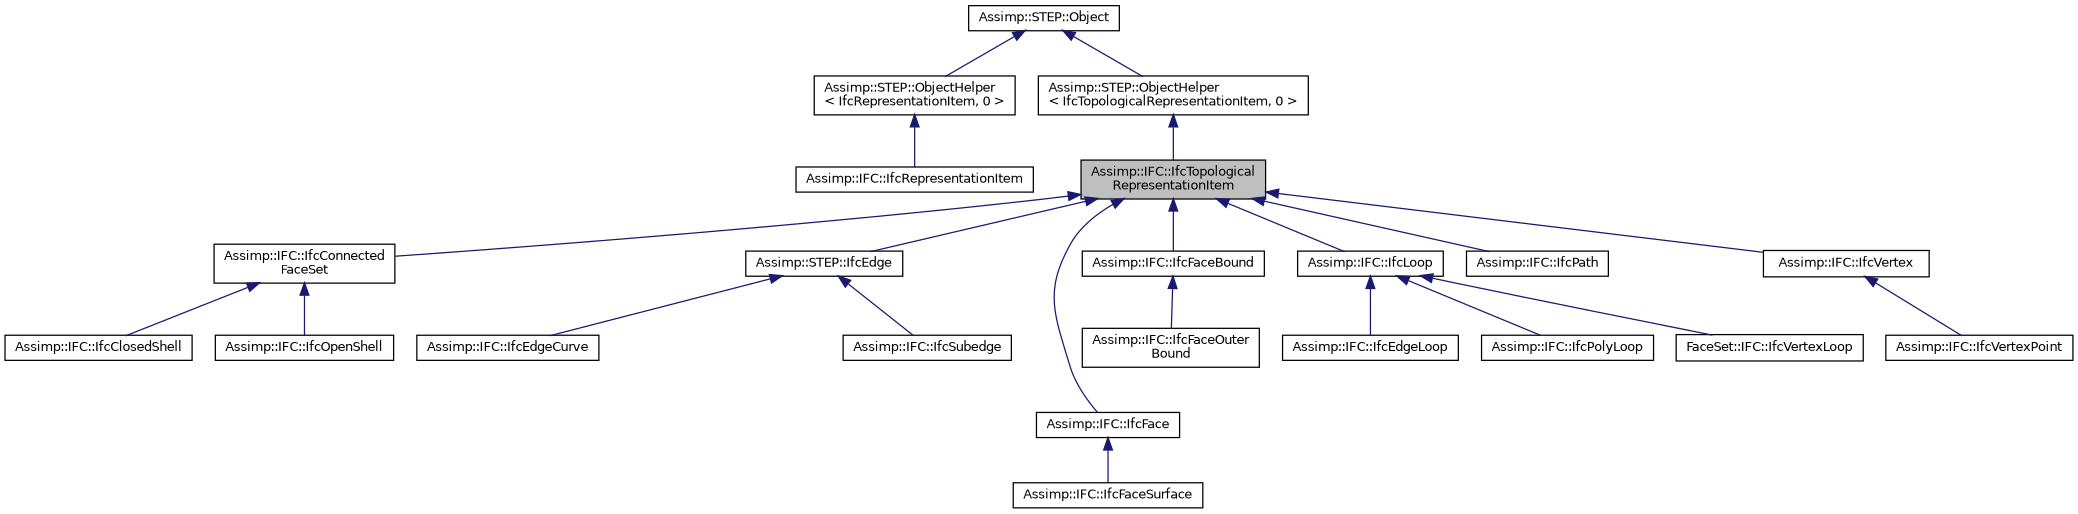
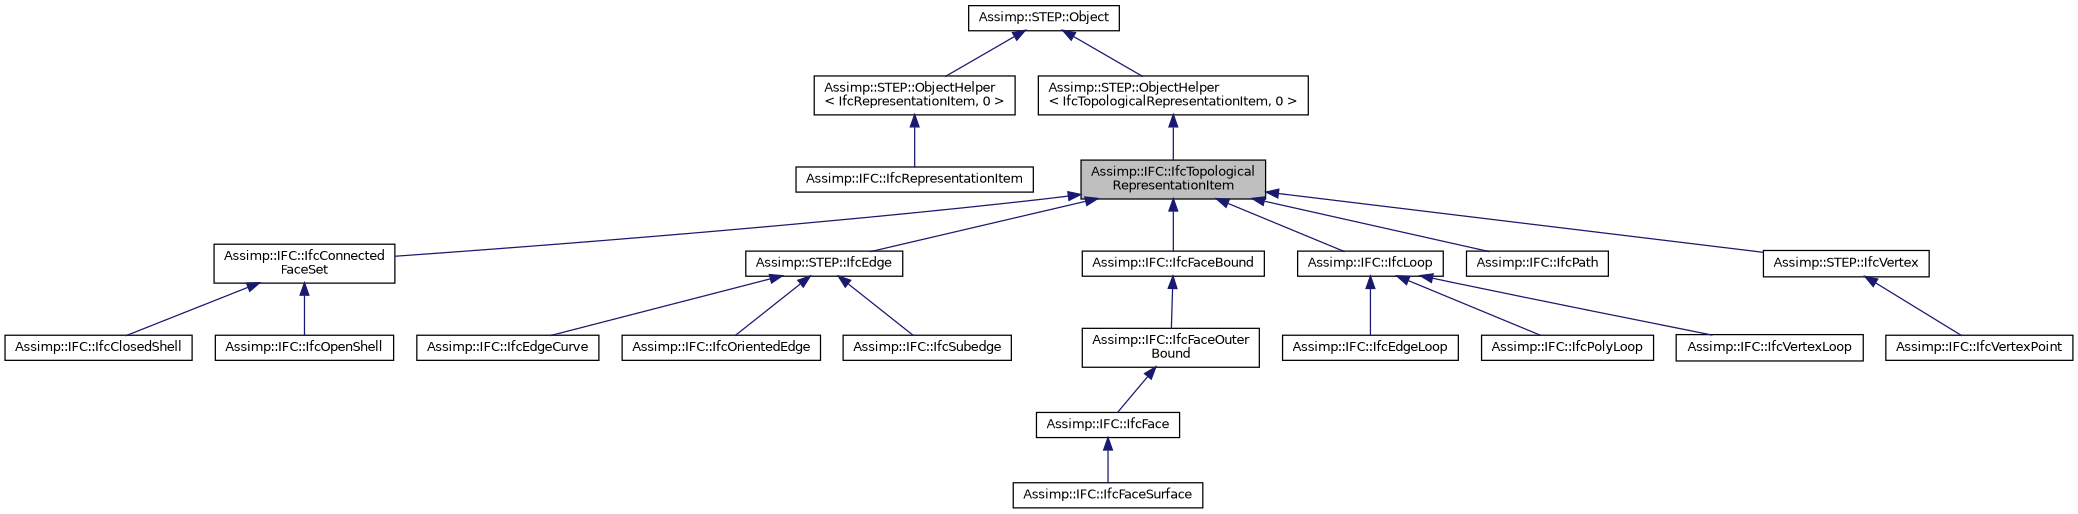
(1846, 264) -> (1846, 264)
(1054, 302) -> (1132, 395)
none -> (721, 348)
(1770, 348) -> (1770, 348)
